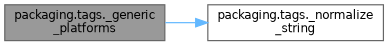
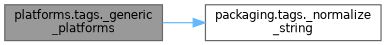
(85, 23) -> (84, 23)
